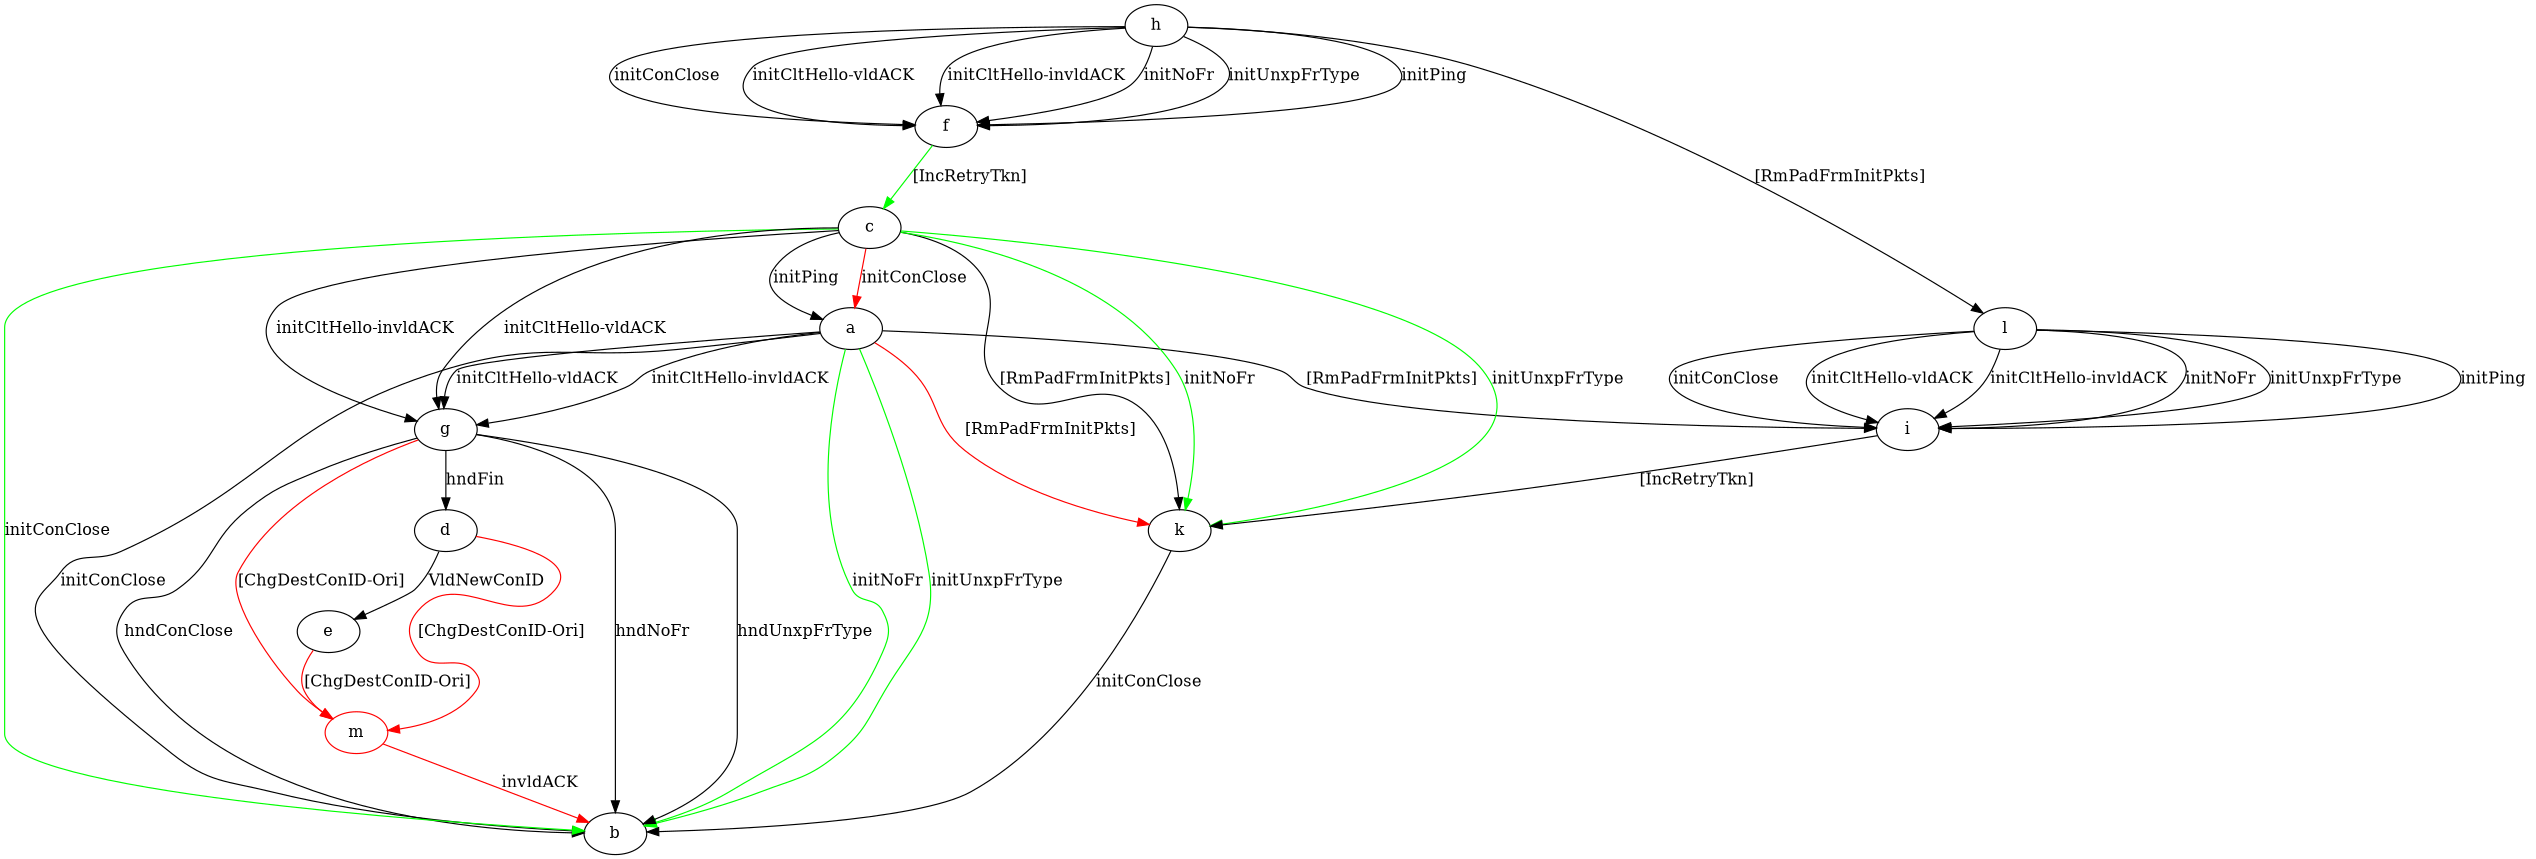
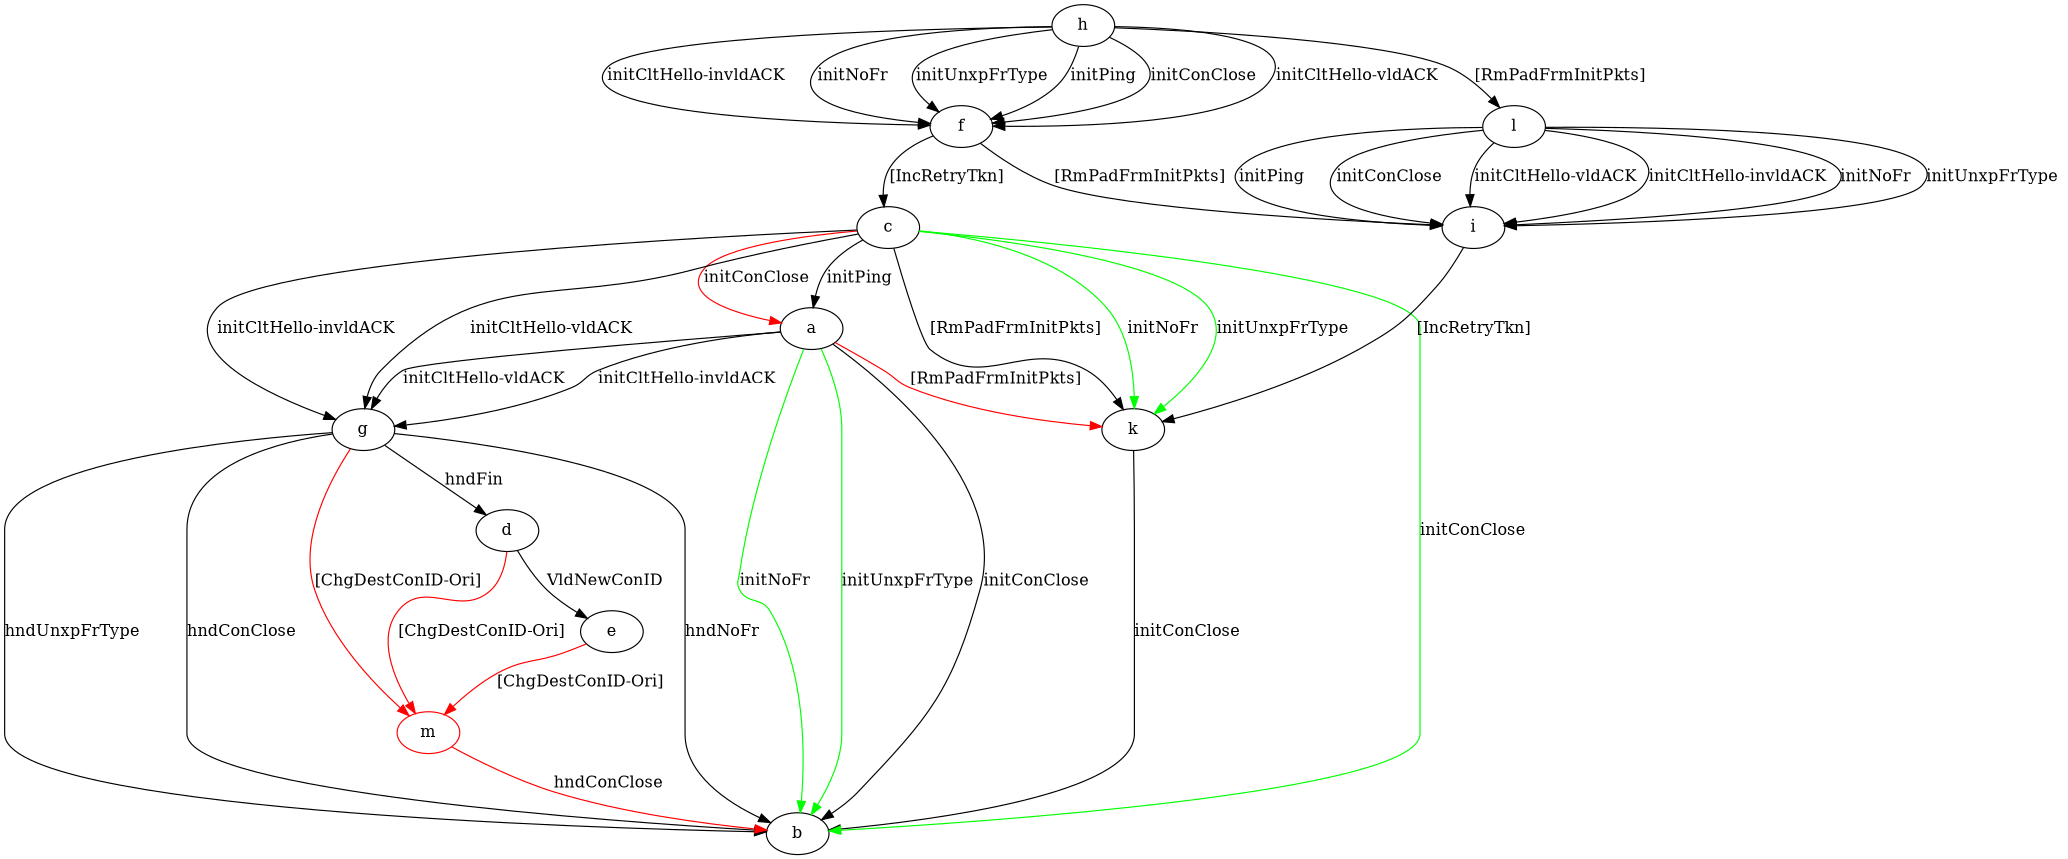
(912, 172) -> (898, 158)
(1369, 401) -> (1199, 209)
(543, 783) -> (611, 783)
